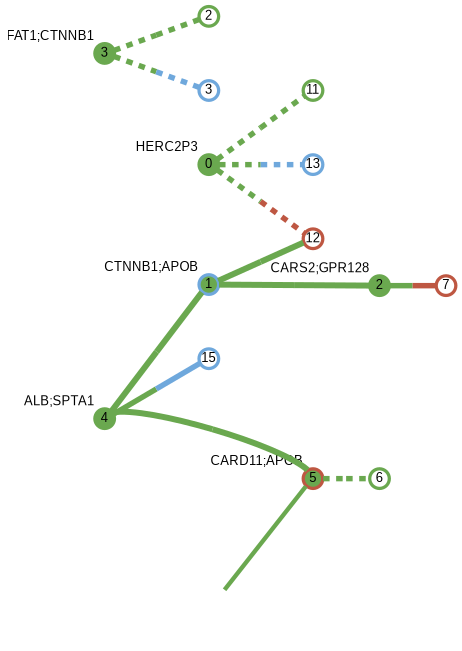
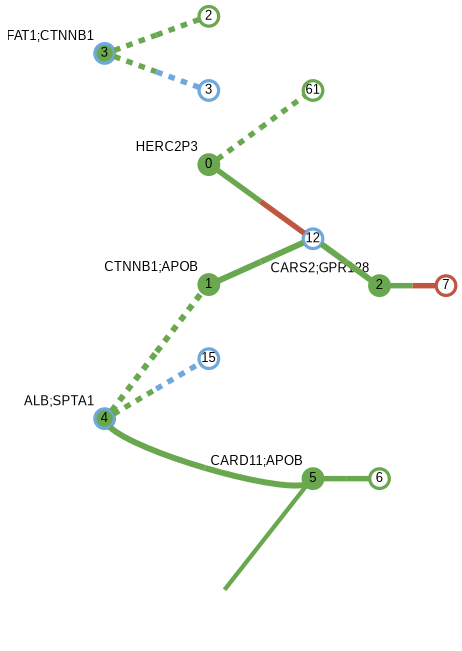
(105, 53) -> (105, 53)
(313, 90) -> (313, 90)
(313, 165) -> none
(261, 202) -> (261, 202)
(313, 239) -> (313, 239)
(209, 285) -> (209, 285)
(294, 285) -> (346, 262)
(157, 352) -> (157, 352)
(156, 389) -> (156, 389)
(105, 419) -> (105, 419)
(214, 430) -> (204, 468)
(313, 479) -> (313, 479)
(346, 479) -> (346, 479)
